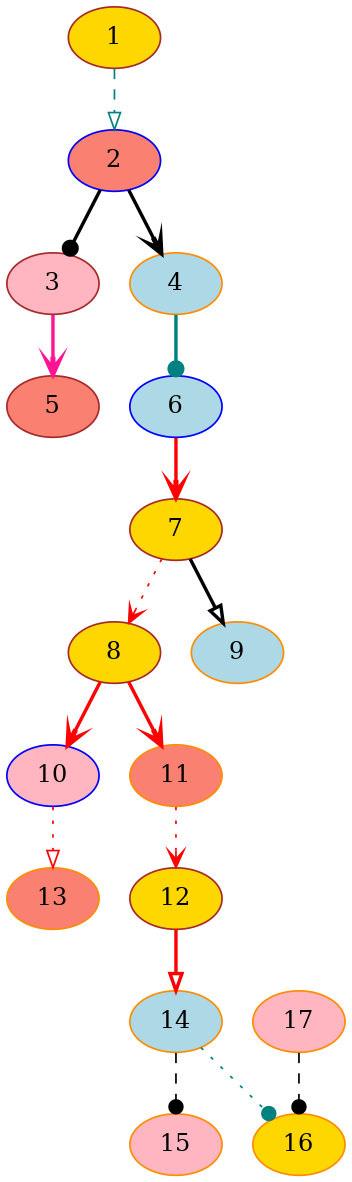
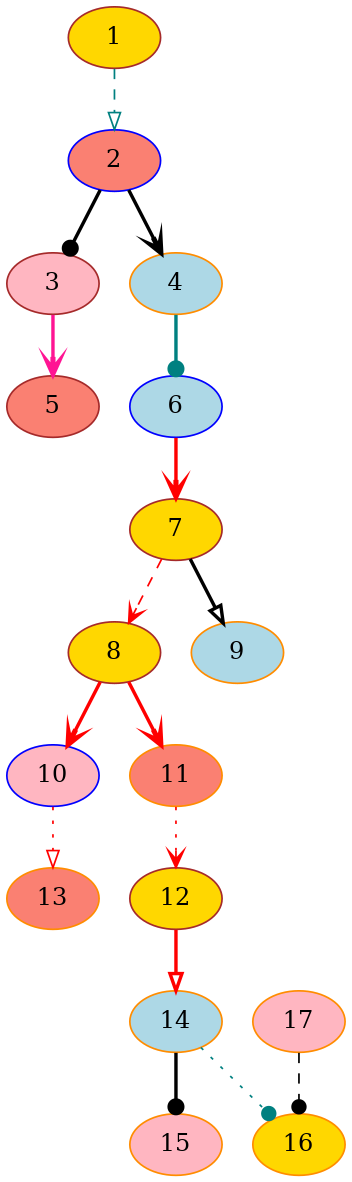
(149, 583) -> (149, 583)
(176, 1076) -> (176, 1076)
